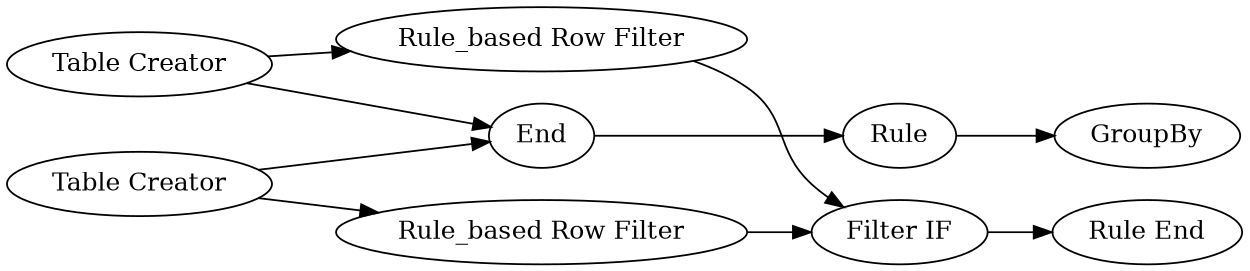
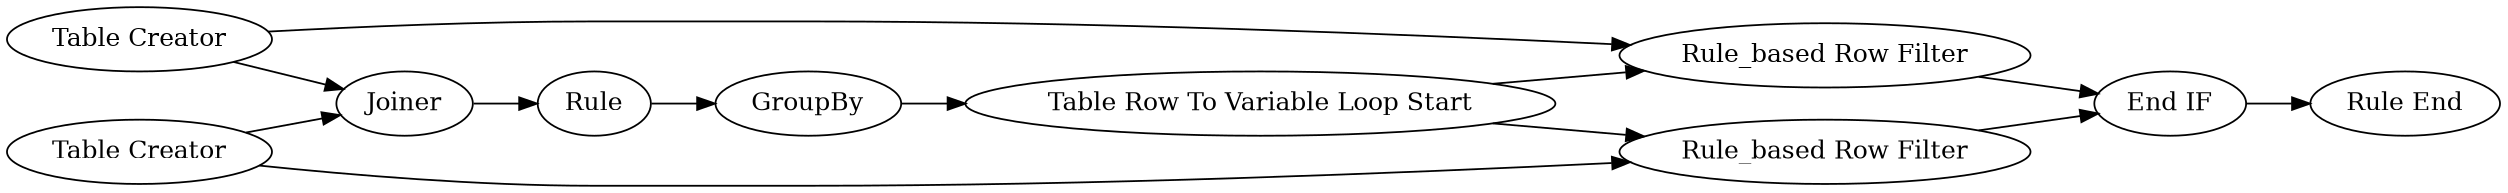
none -> (1260, 104)
(542, 136) -> (405, 104)
(900, 232) -> (2170, 104)
